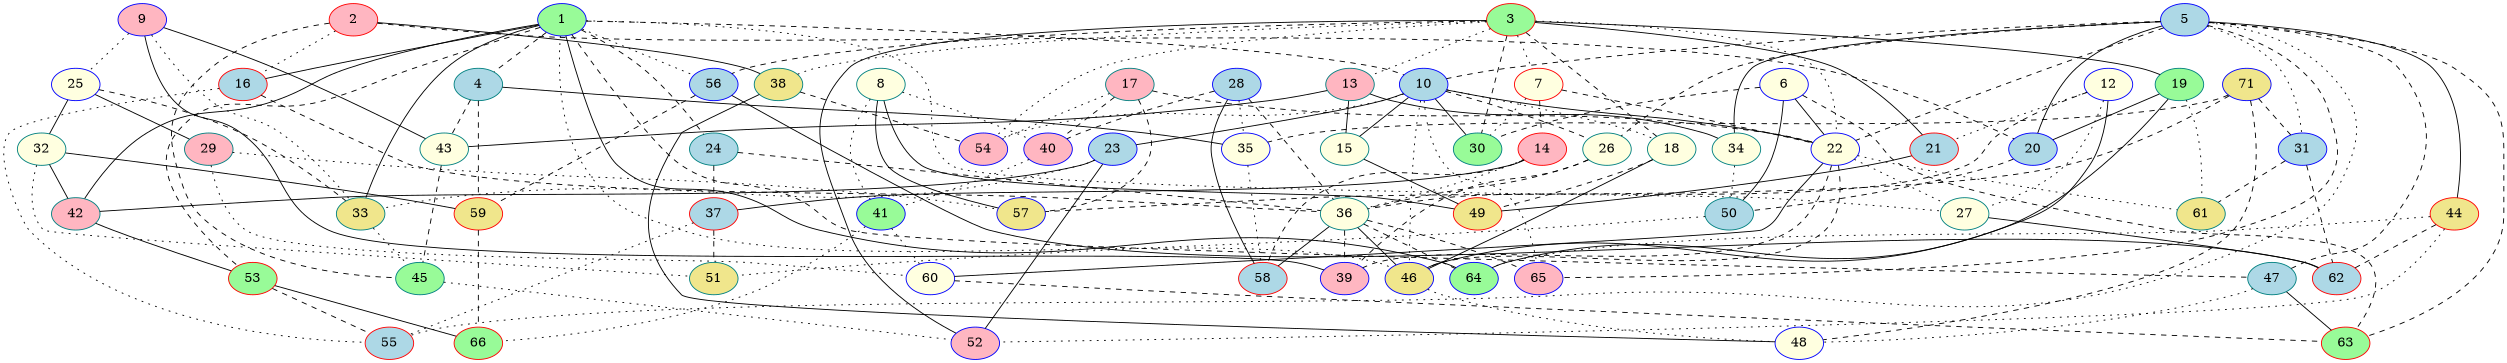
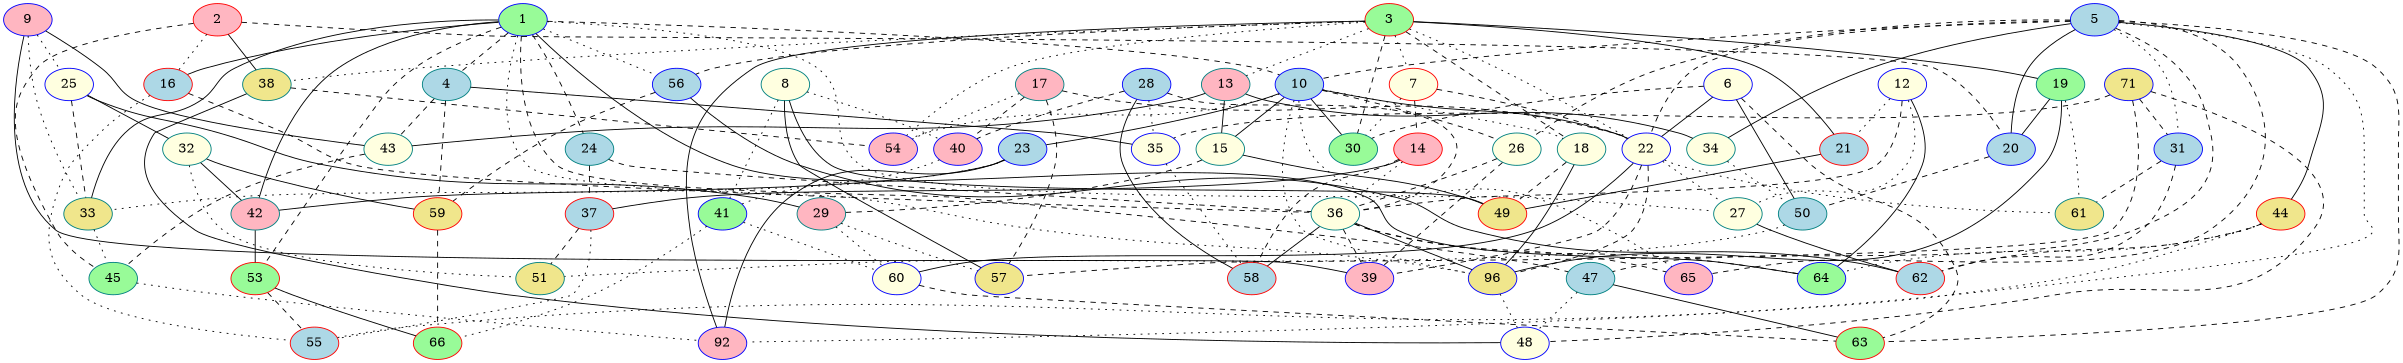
none -> (945, 207)
(1409, 279) -> (1493, 279)
(975, 343) -> (722, 343)
